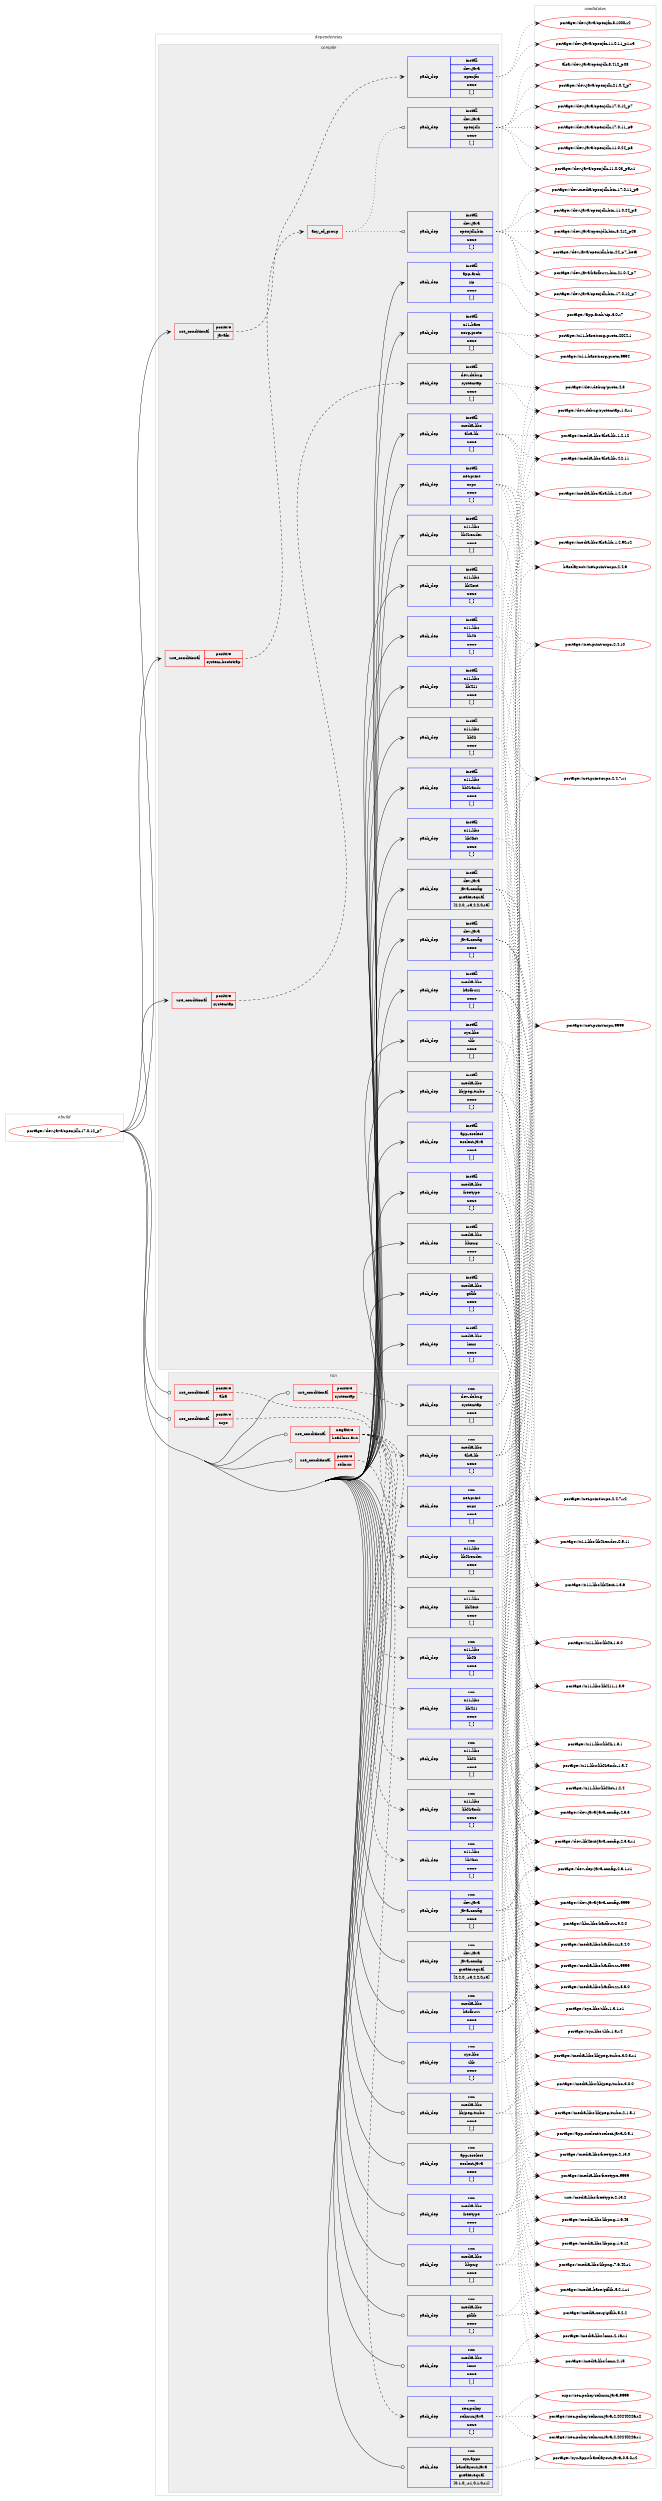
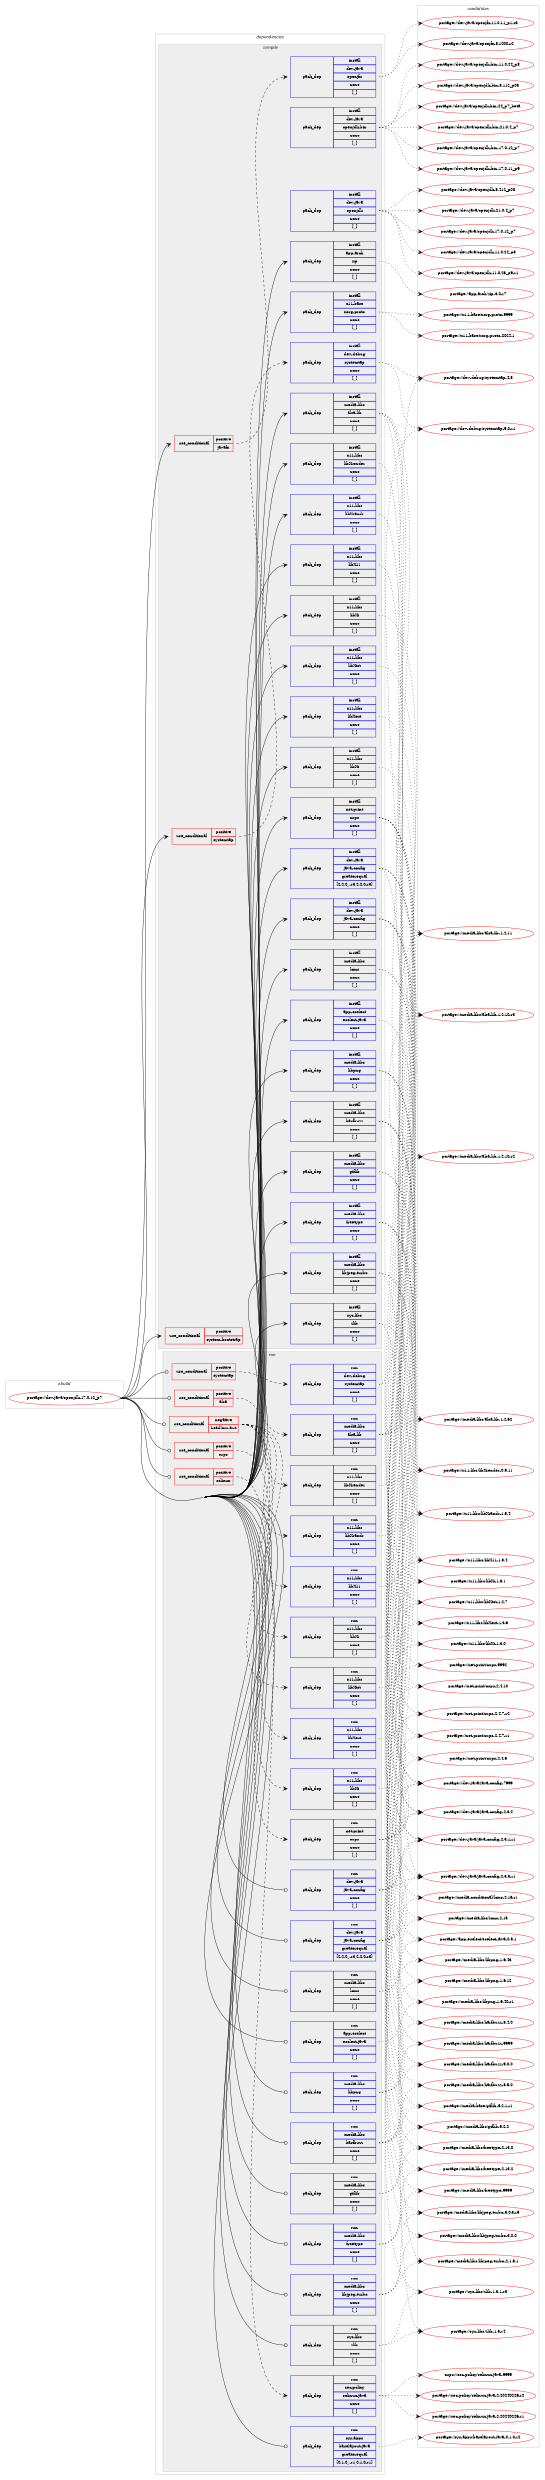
(595, 65) -> (478, 190)
(595, 127) -> none
(595, 190) -> (478, 169)
(325, 232) -> none
(595, 232) -> (478, 86)
(595, 273) -> (478, 127)
(595, 357) -> (478, 315)
(595, 388) -> (478, 378)
(595, 411) -> (478, 429)
(595, 436) -> (478, 1420)
(595, 459) -> (478, 934)
(595, 543) -> (478, 1157)
(595, 567) -> (478, 1759)
(595, 1026) -> (478, 1665)
(595, 1687) -> (478, 1561)
(595, 1788) -> (478, 1602)
(595, 1813) -> (478, 1812)
(595, 1842) -> (478, 1877)
(595, 1869) -> (478, 1840)
(595, 1903) -> (478, 1783)
(595, 1924) -> (478, 2065)
(595, 2009) -> (478, 2292)
(595, 2056) -> (478, 2213)
(595, 2198) -> (478, 2169)
(595, 2265) -> (478, 2002)
(595, 2313) -> (478, 2127)
(595, 2336) -> (478, 1898)
(595, 2458) -> (478, 2438)
